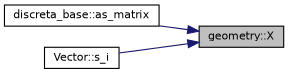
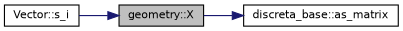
(173, 28) -> (218, 16)
